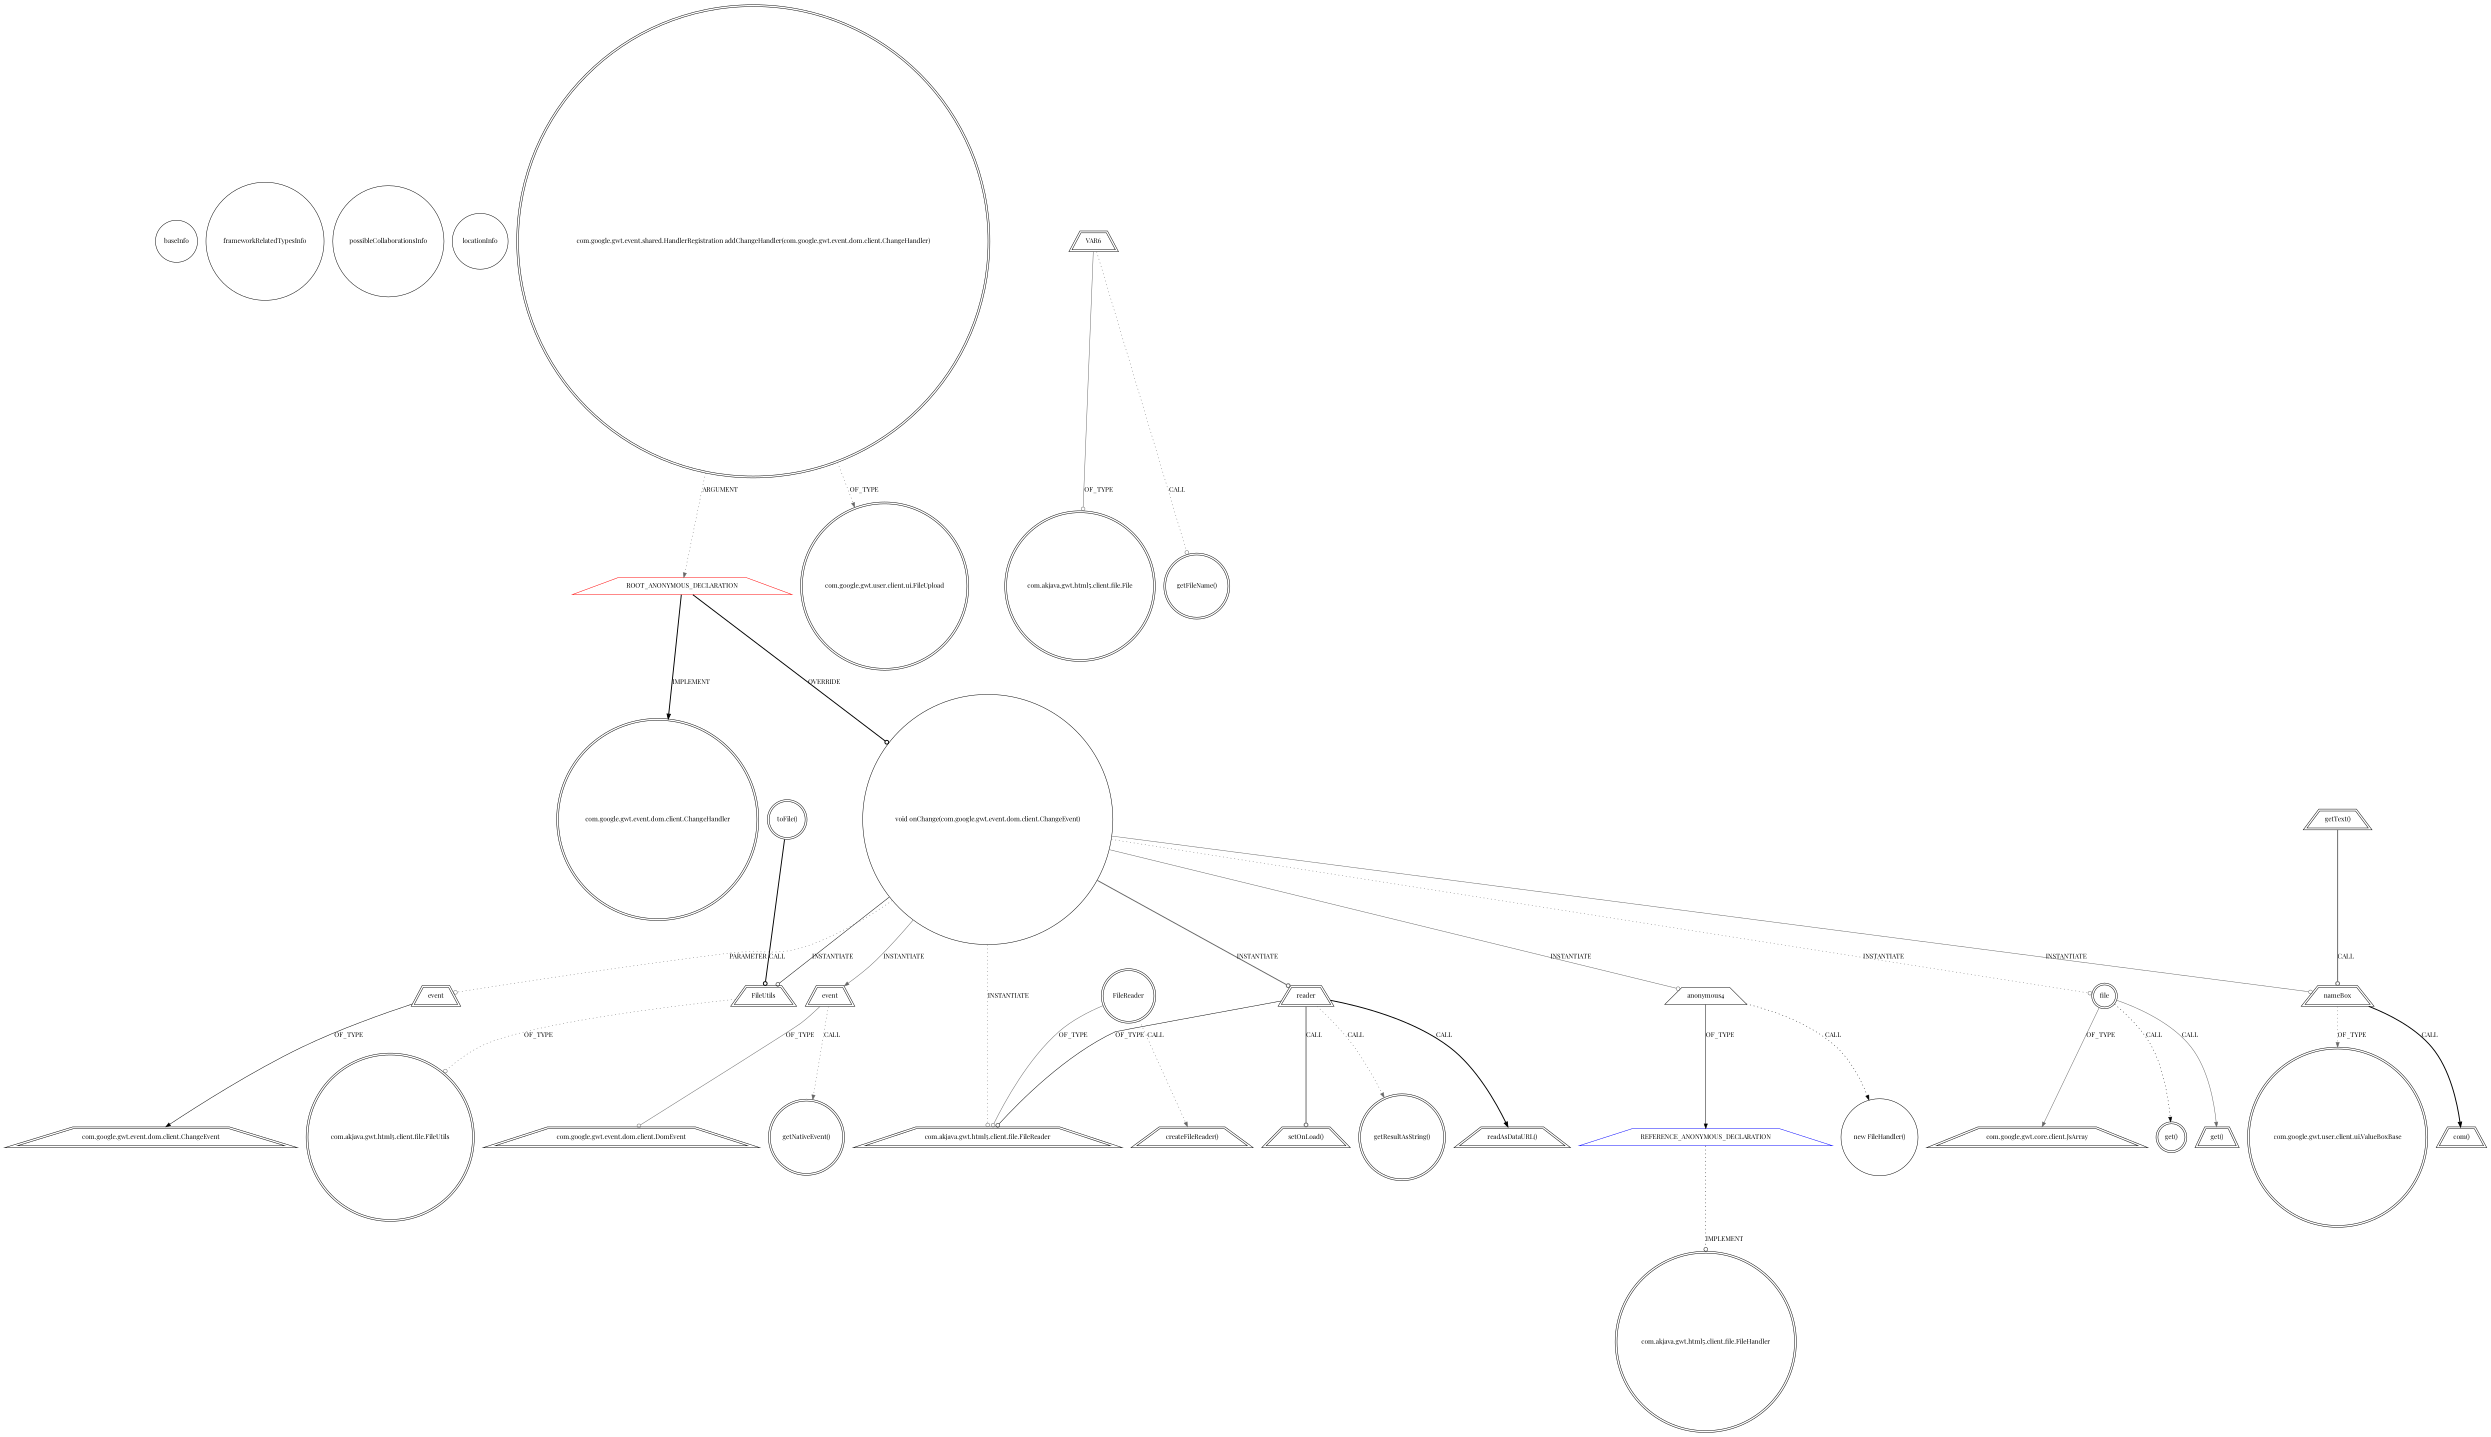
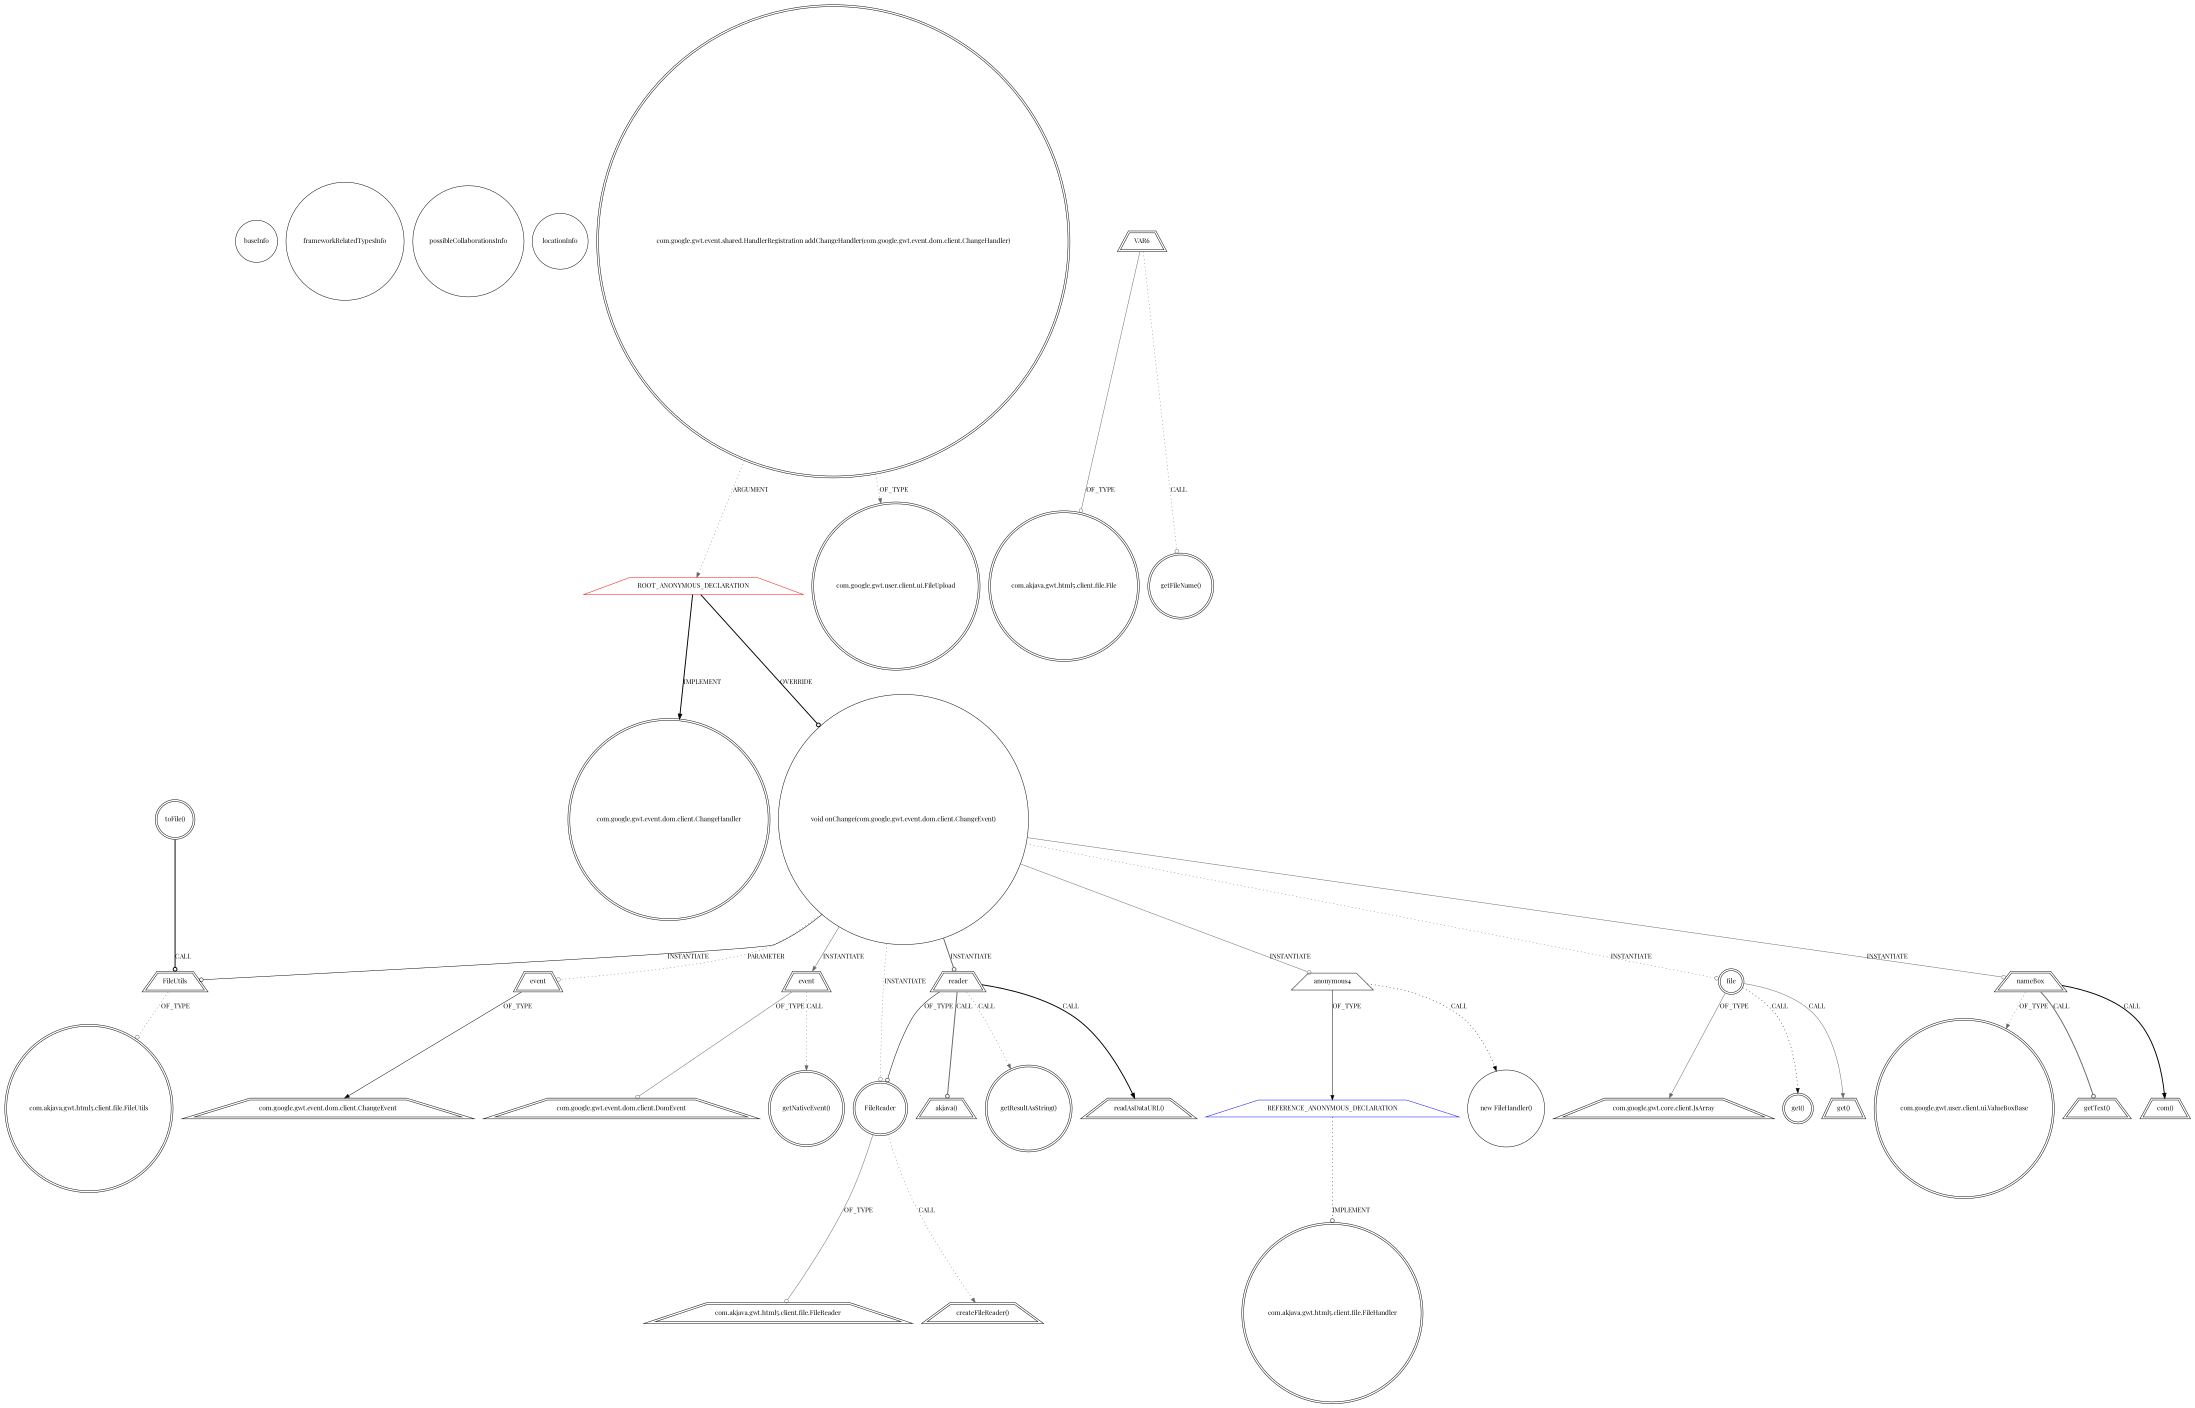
(2338, 906) -> (2072, 1041)
(1125, 1030) -> (906, 1030)
(988, 1034) -> (882, 1010)
(1306, 1137) -> (946, 1109)
